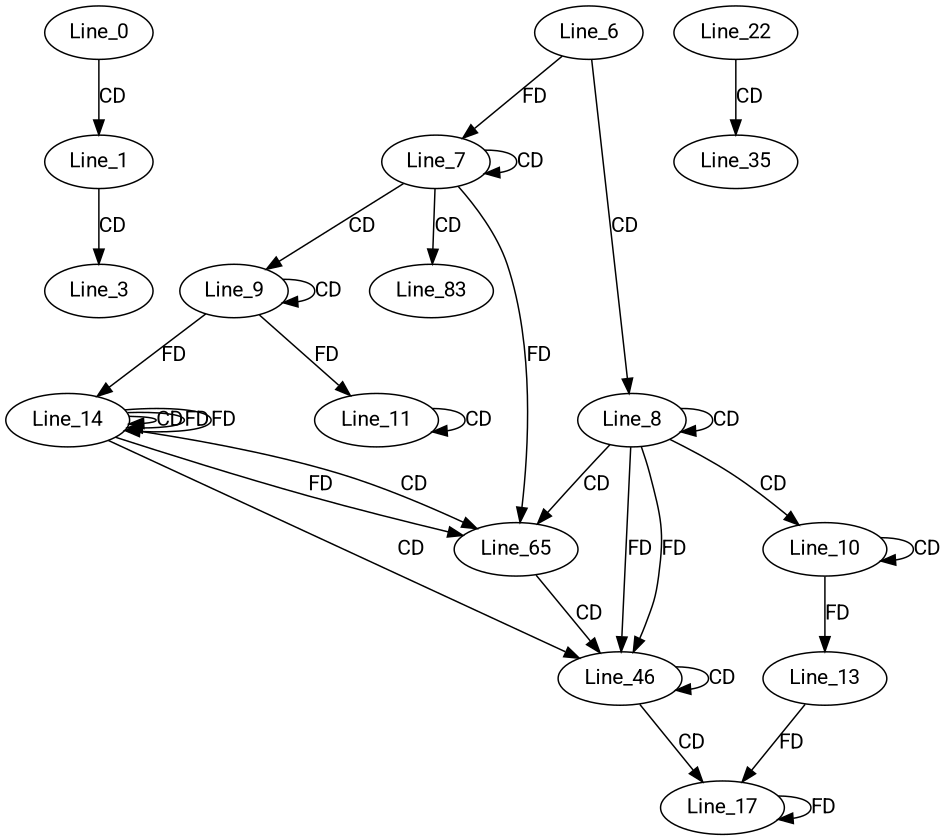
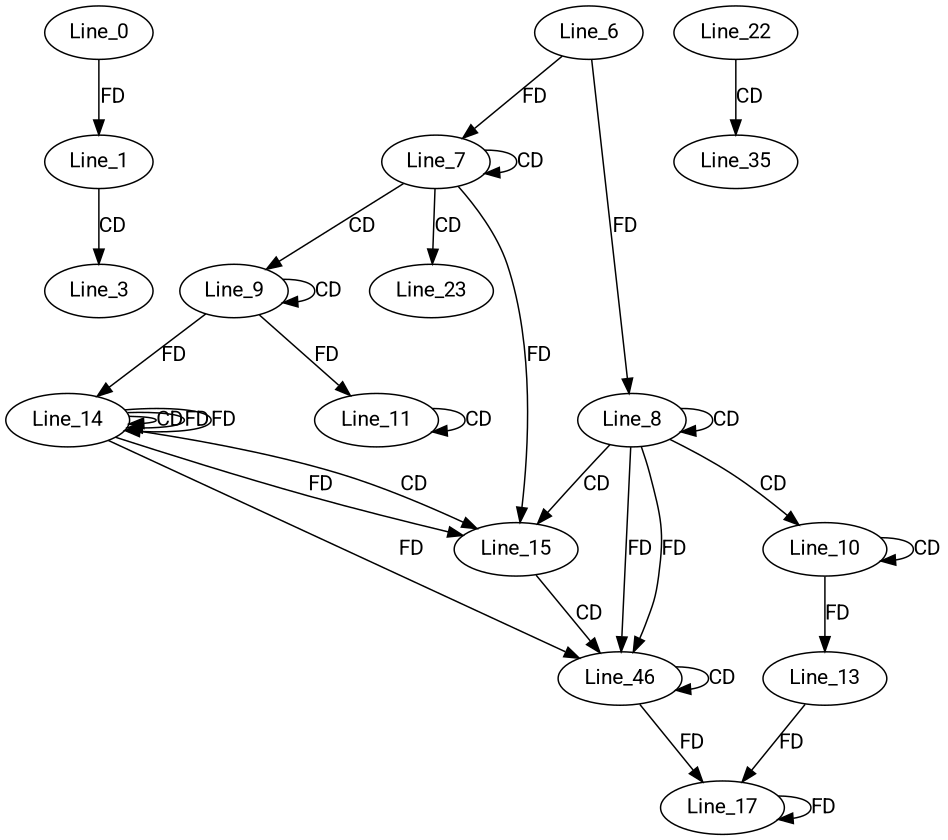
(113, 97) -> (113, 97)
(625, 226) -> (625, 226)
(431, 291) -> (431, 291)
(411, 549) -> (411, 549)
(516, 549) -> (516, 549)
(692, 743) -> (692, 743)
